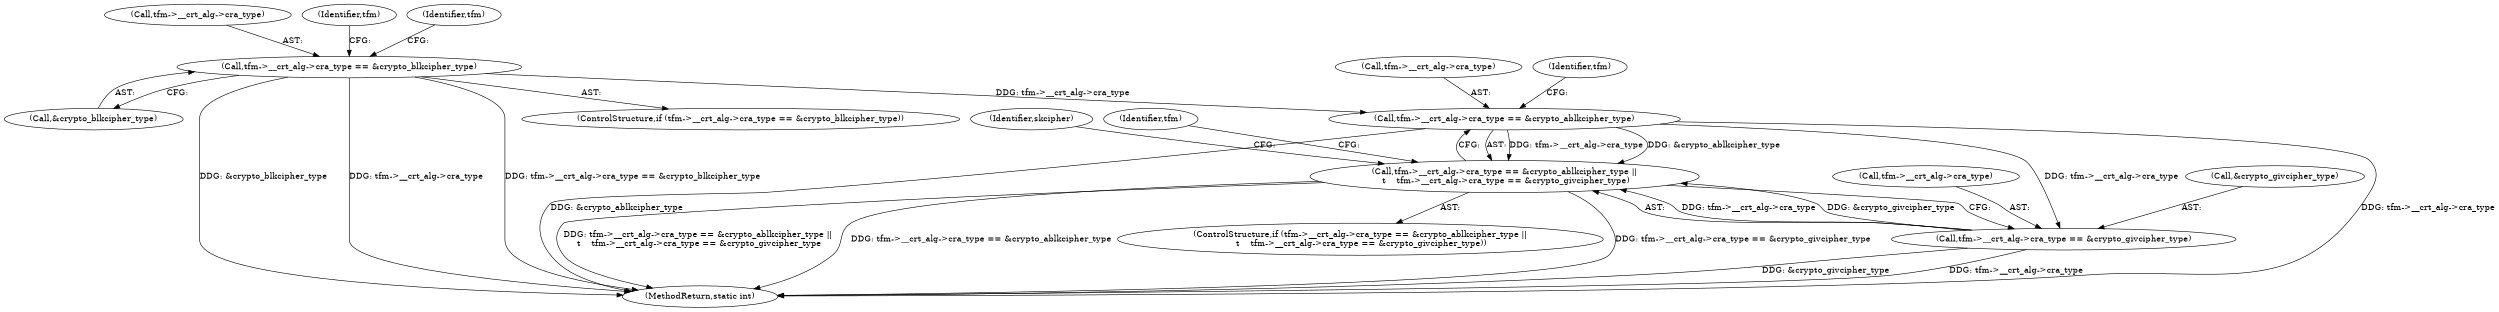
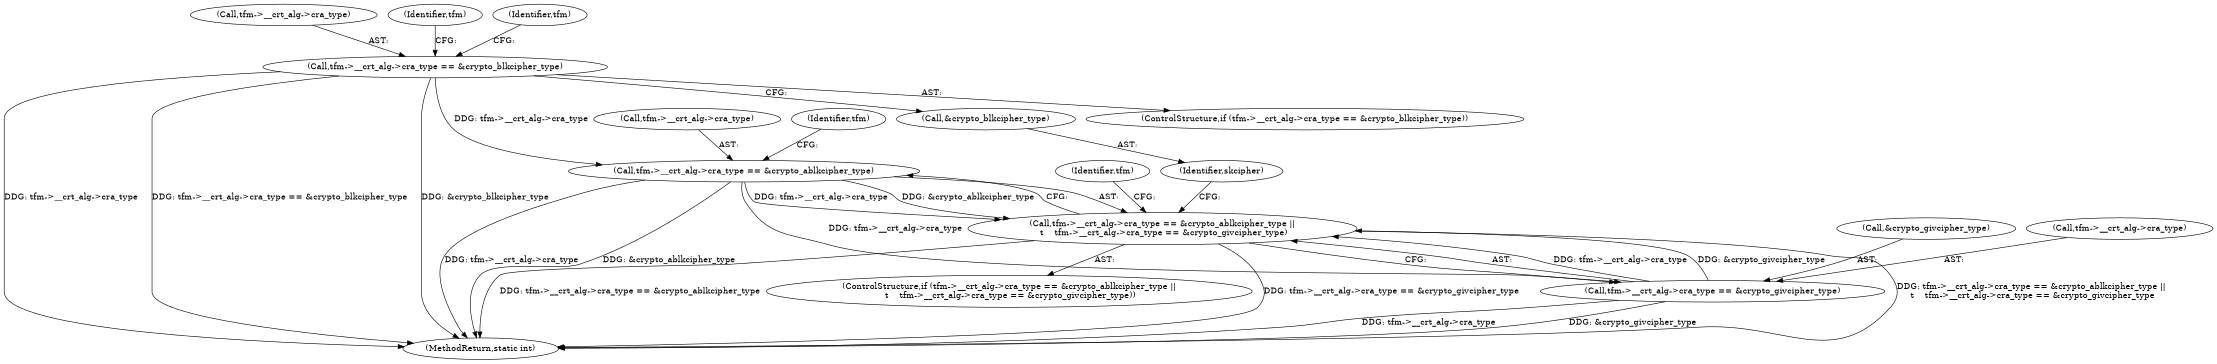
(138, 80) -> (1103, 145)
